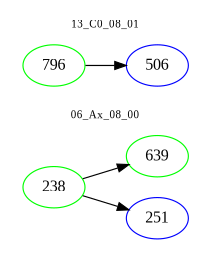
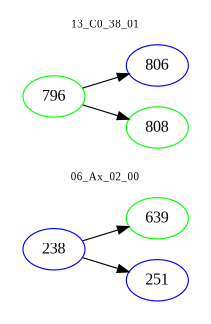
(106, 25) -> (106, 25)
(157, 65) -> (157, 65)
(106, 115) -> (106, 177)
none -> (157, 127)
(54, 187) -> (54, 249)
